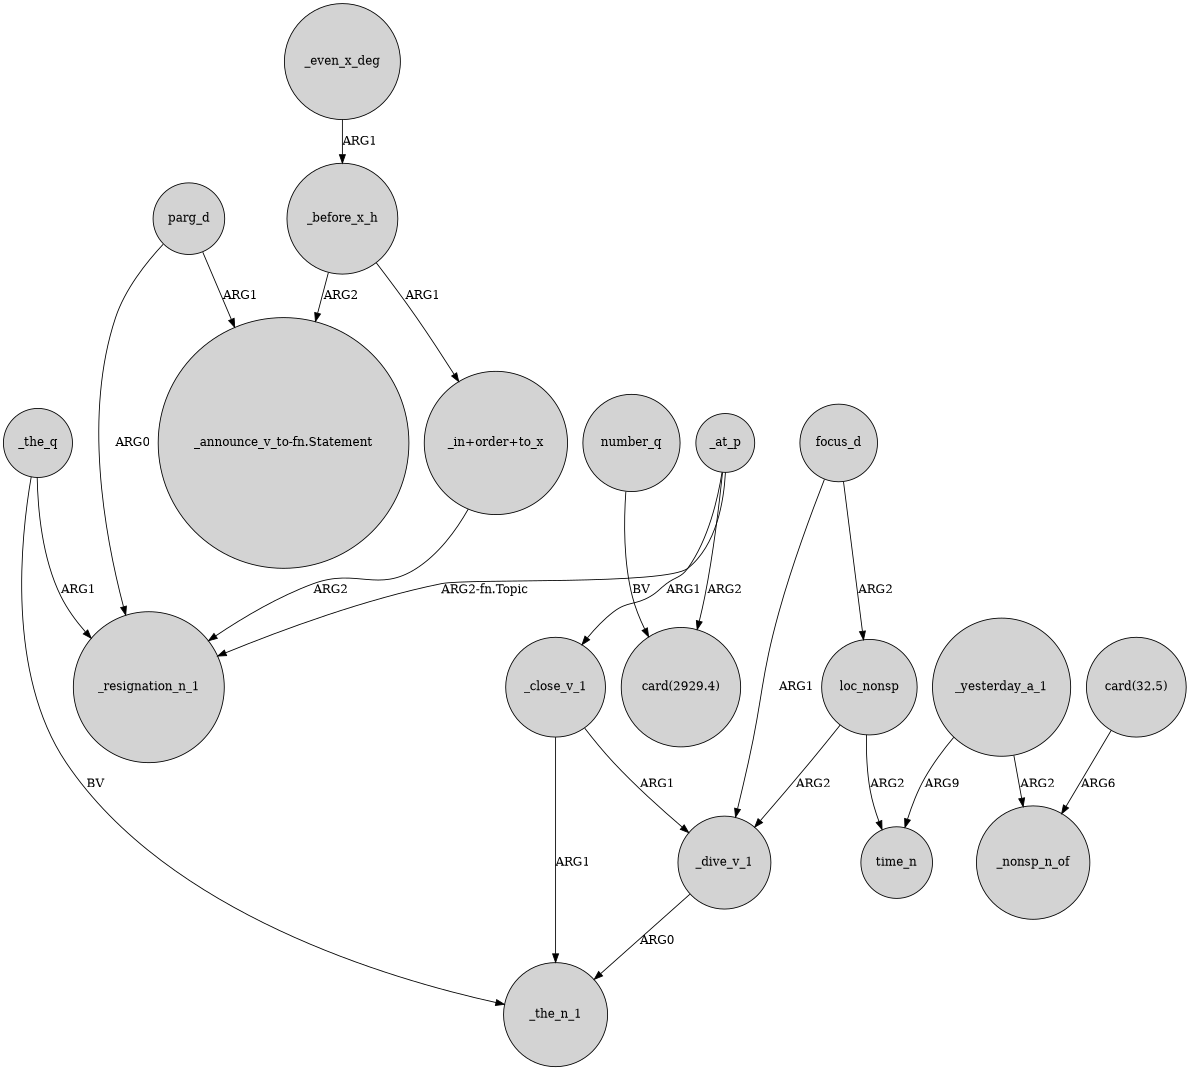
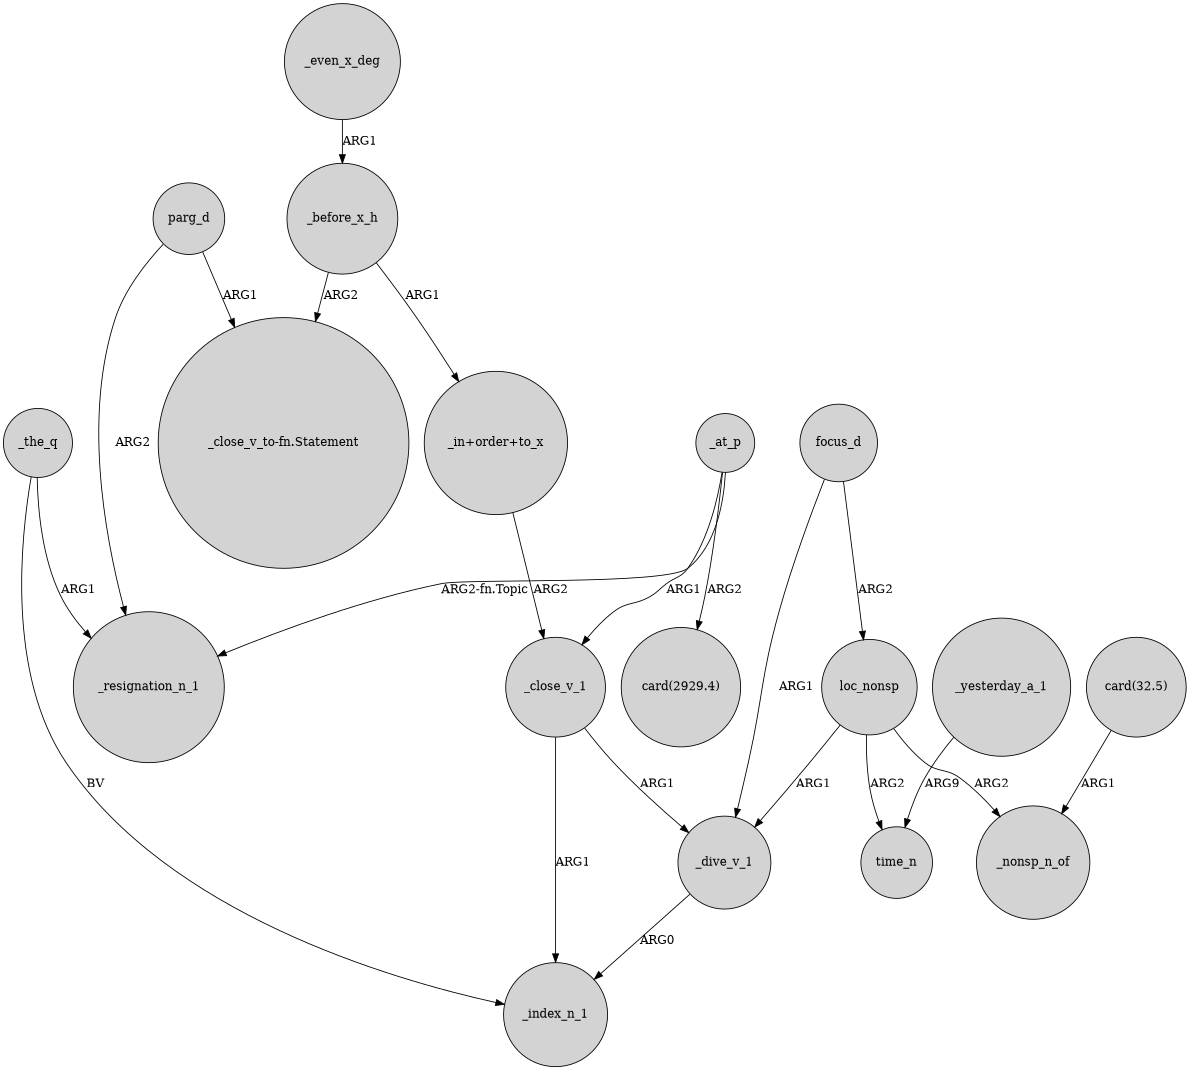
(133, 443) -> (133, 443)
(284, 443) -> (284, 443)
(631, 443) -> none
(350, 578) -> (527, 571)
(1018, 777) -> (943, 771)
(814, 784) -> (814, 784)
(1098, 784) -> (1098, 784)
(556, 1015) -> (556, 1015)
